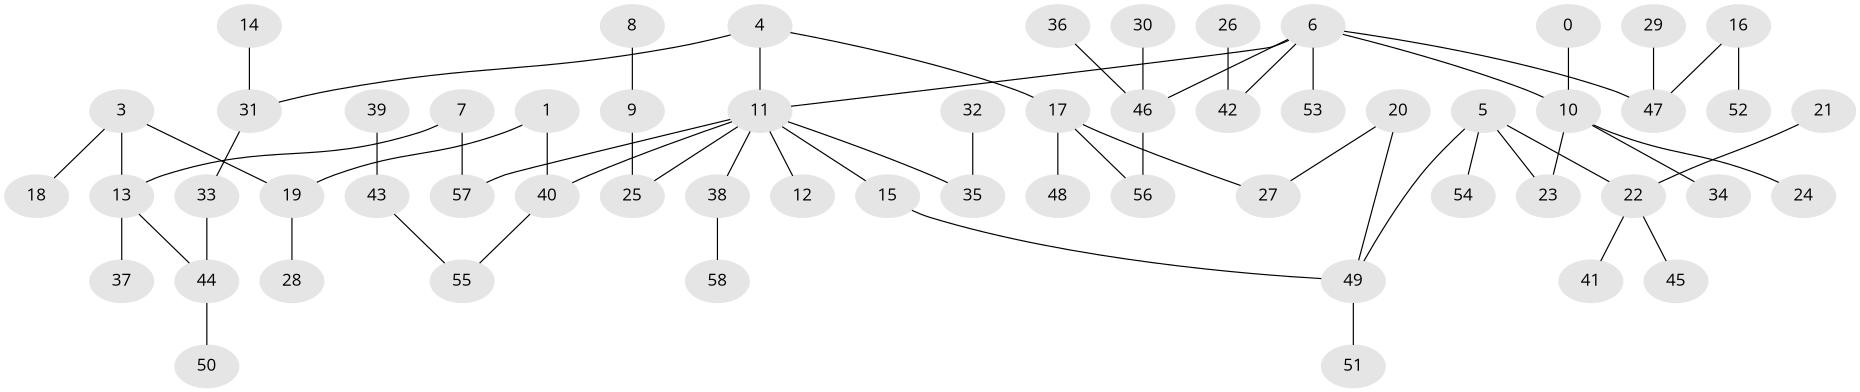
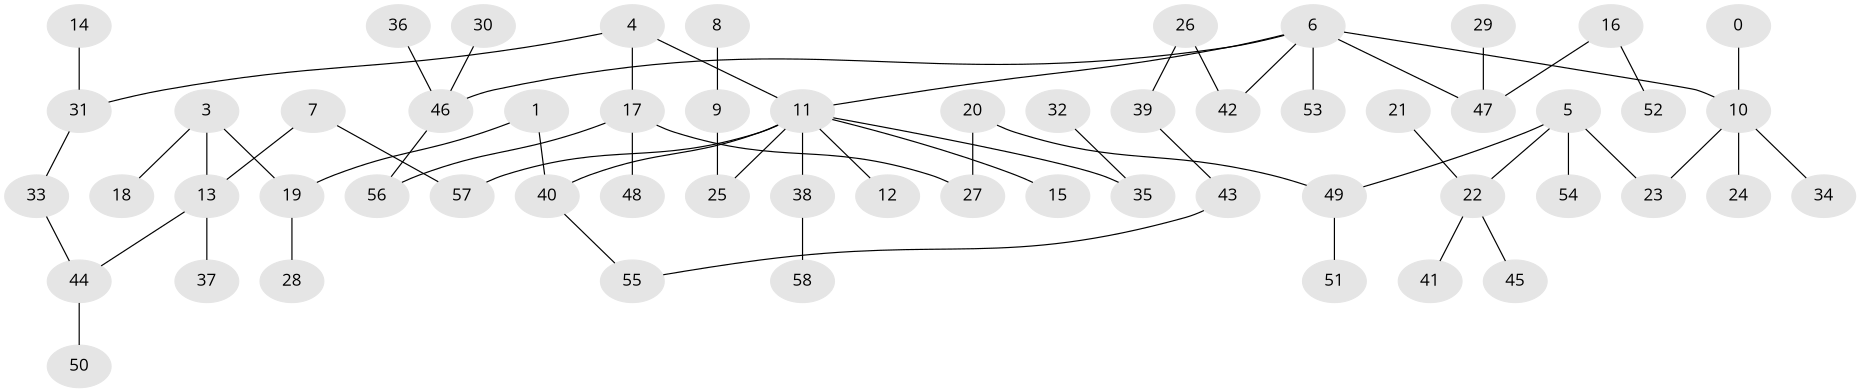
none -> (1164, 69)
(1114, 257) -> none
